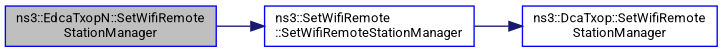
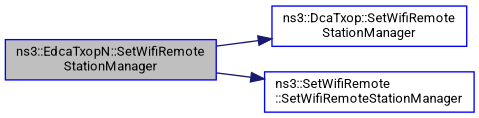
(491, 26) -> (237, 43)
